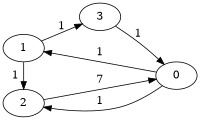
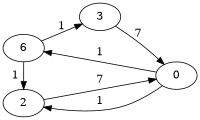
(138, 34) -> (138, 34)
(24, 48) -> (24, 48)
